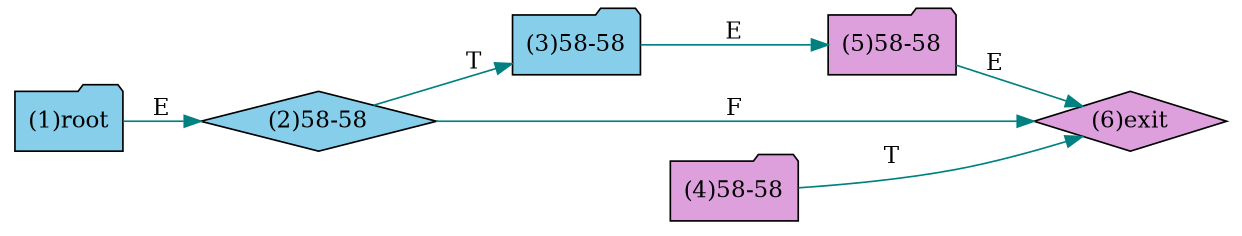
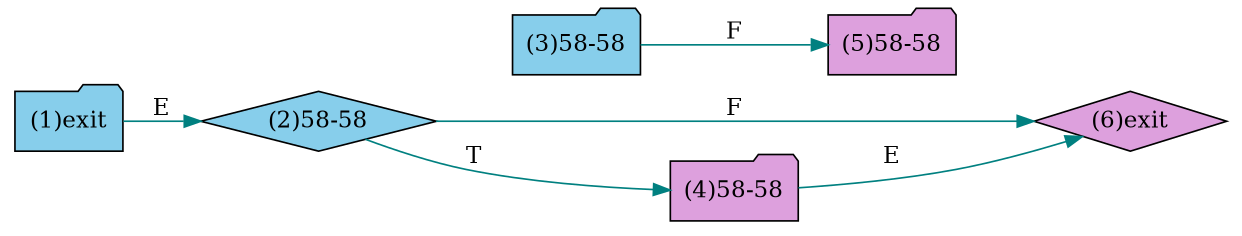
(734, 32) -> (734, 32)
(1011, 83) -> none
(435, 87) -> (507, 177)
(69, 121) -> (69, 121)
(892, 157) -> (892, 157)
